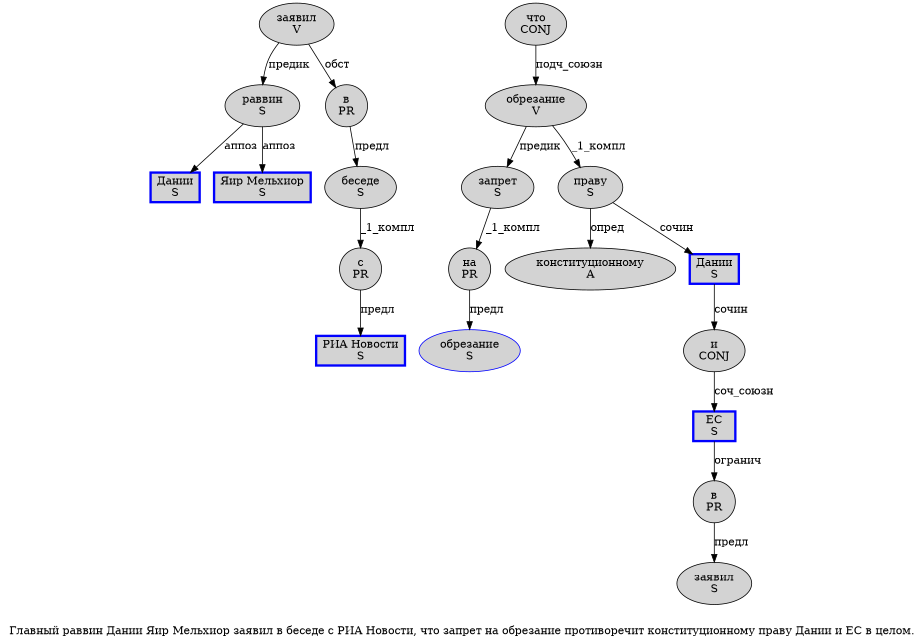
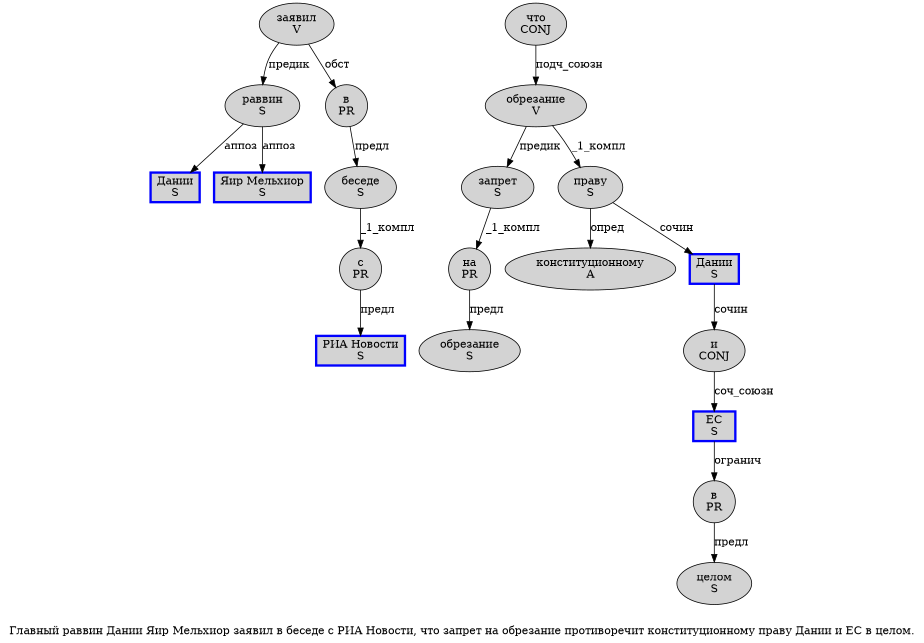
(470, 351) -> (470, 351)
(714, 583) -> (714, 583)
